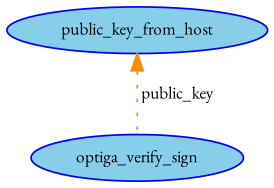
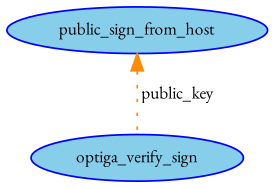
(137, 30) -> (137, 30)
